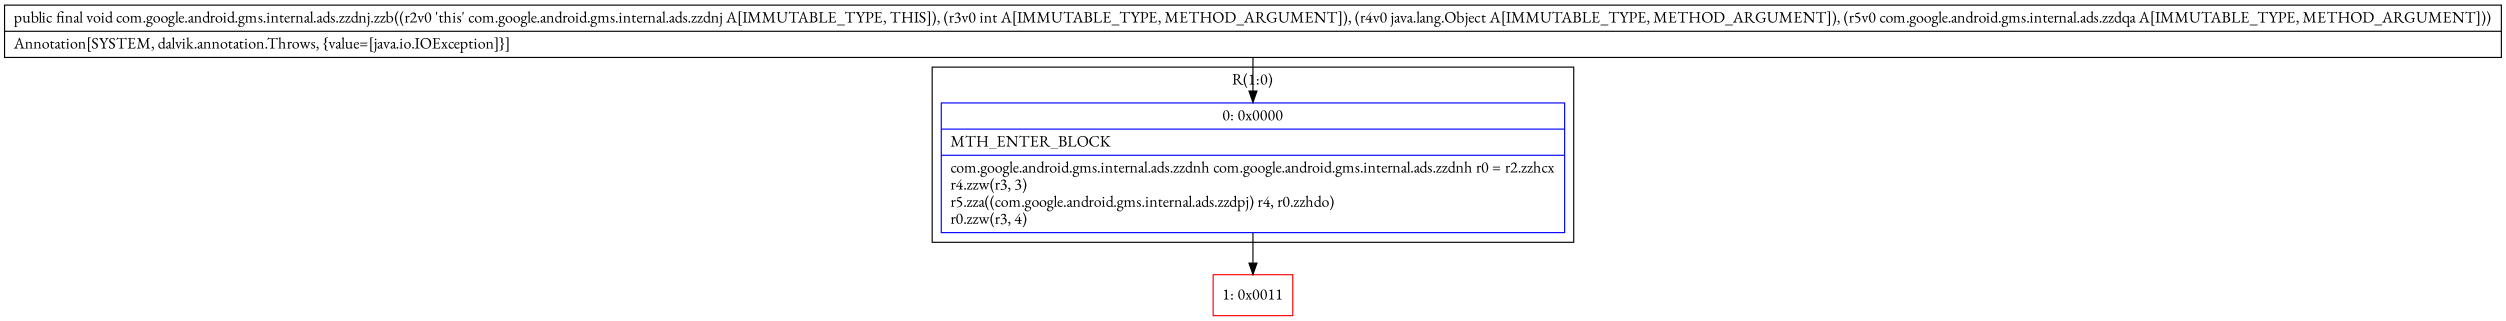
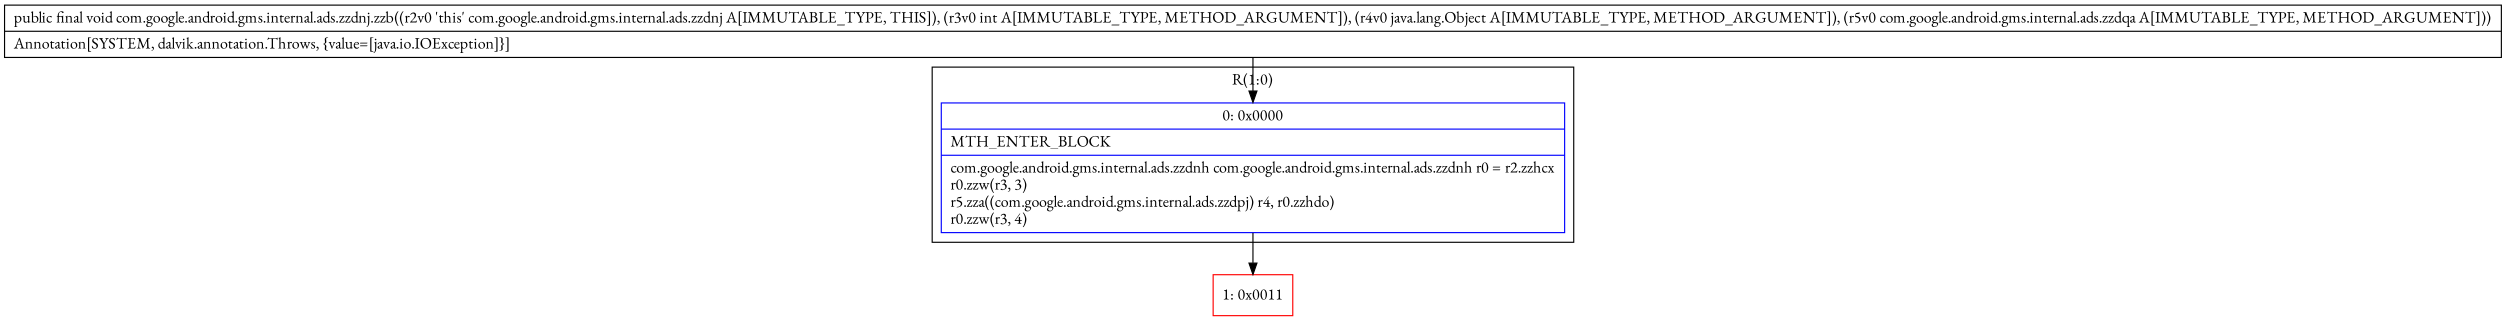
(989, 185) -> (989, 185)
